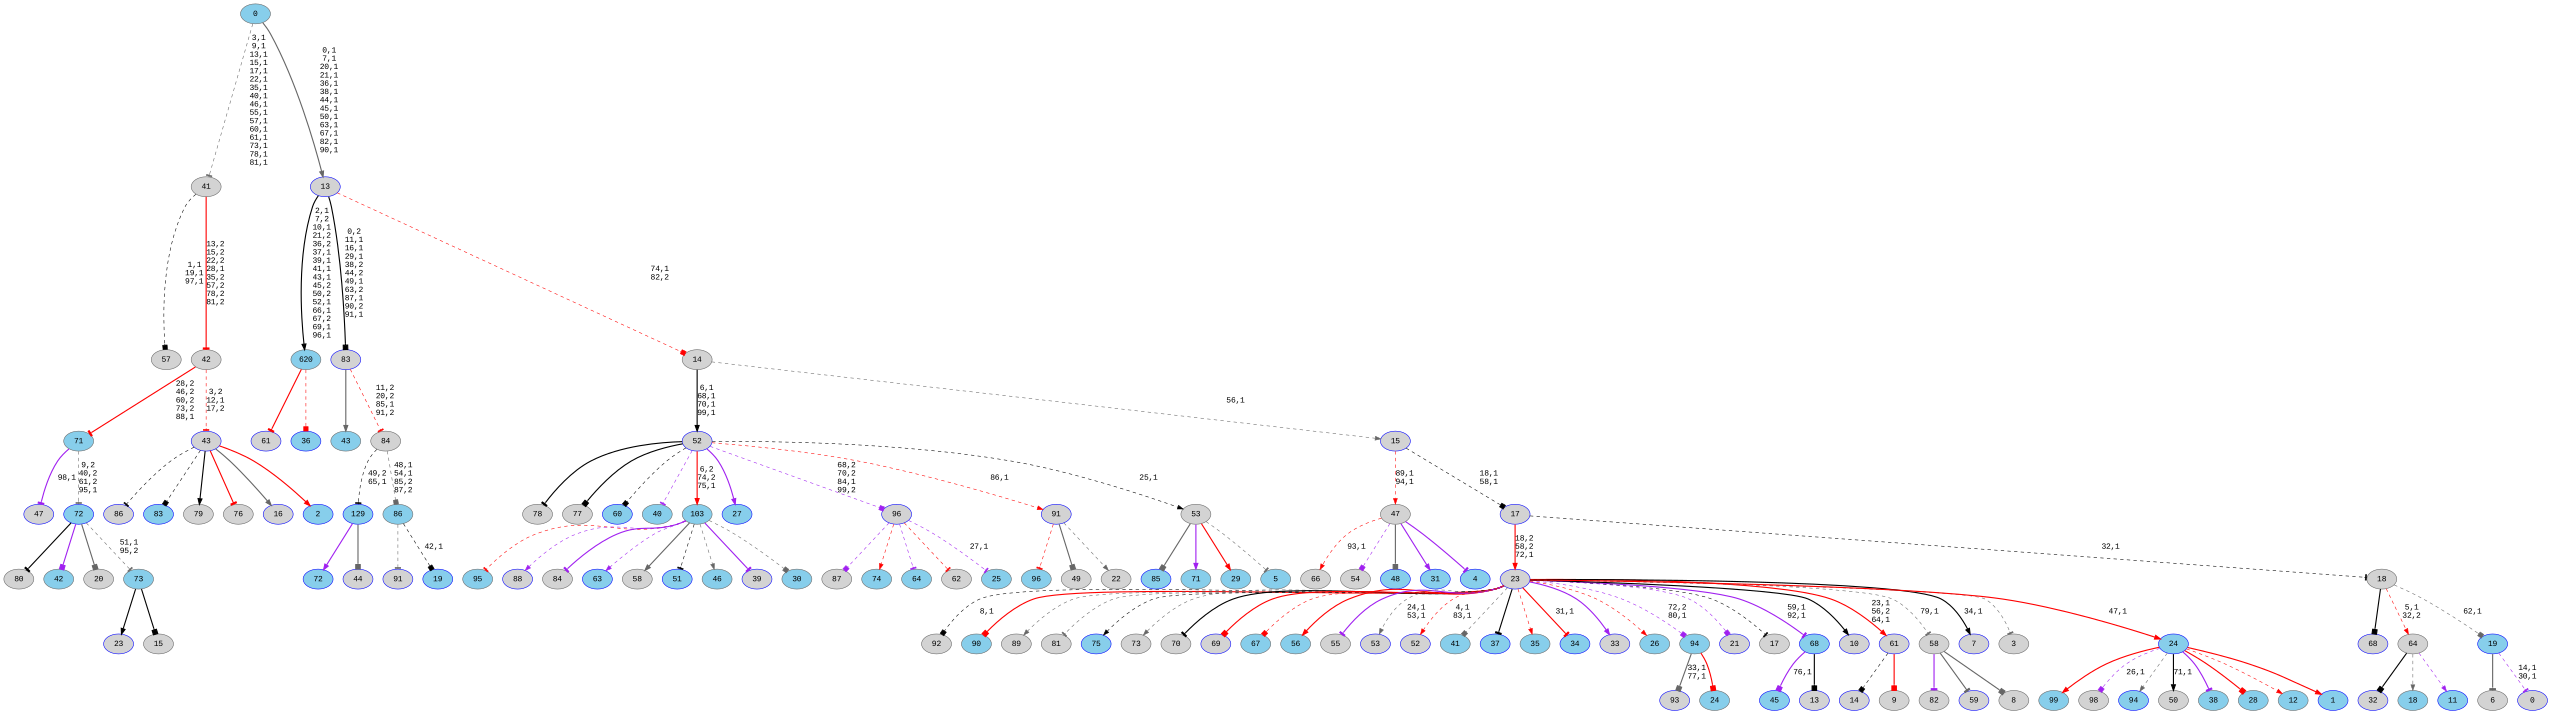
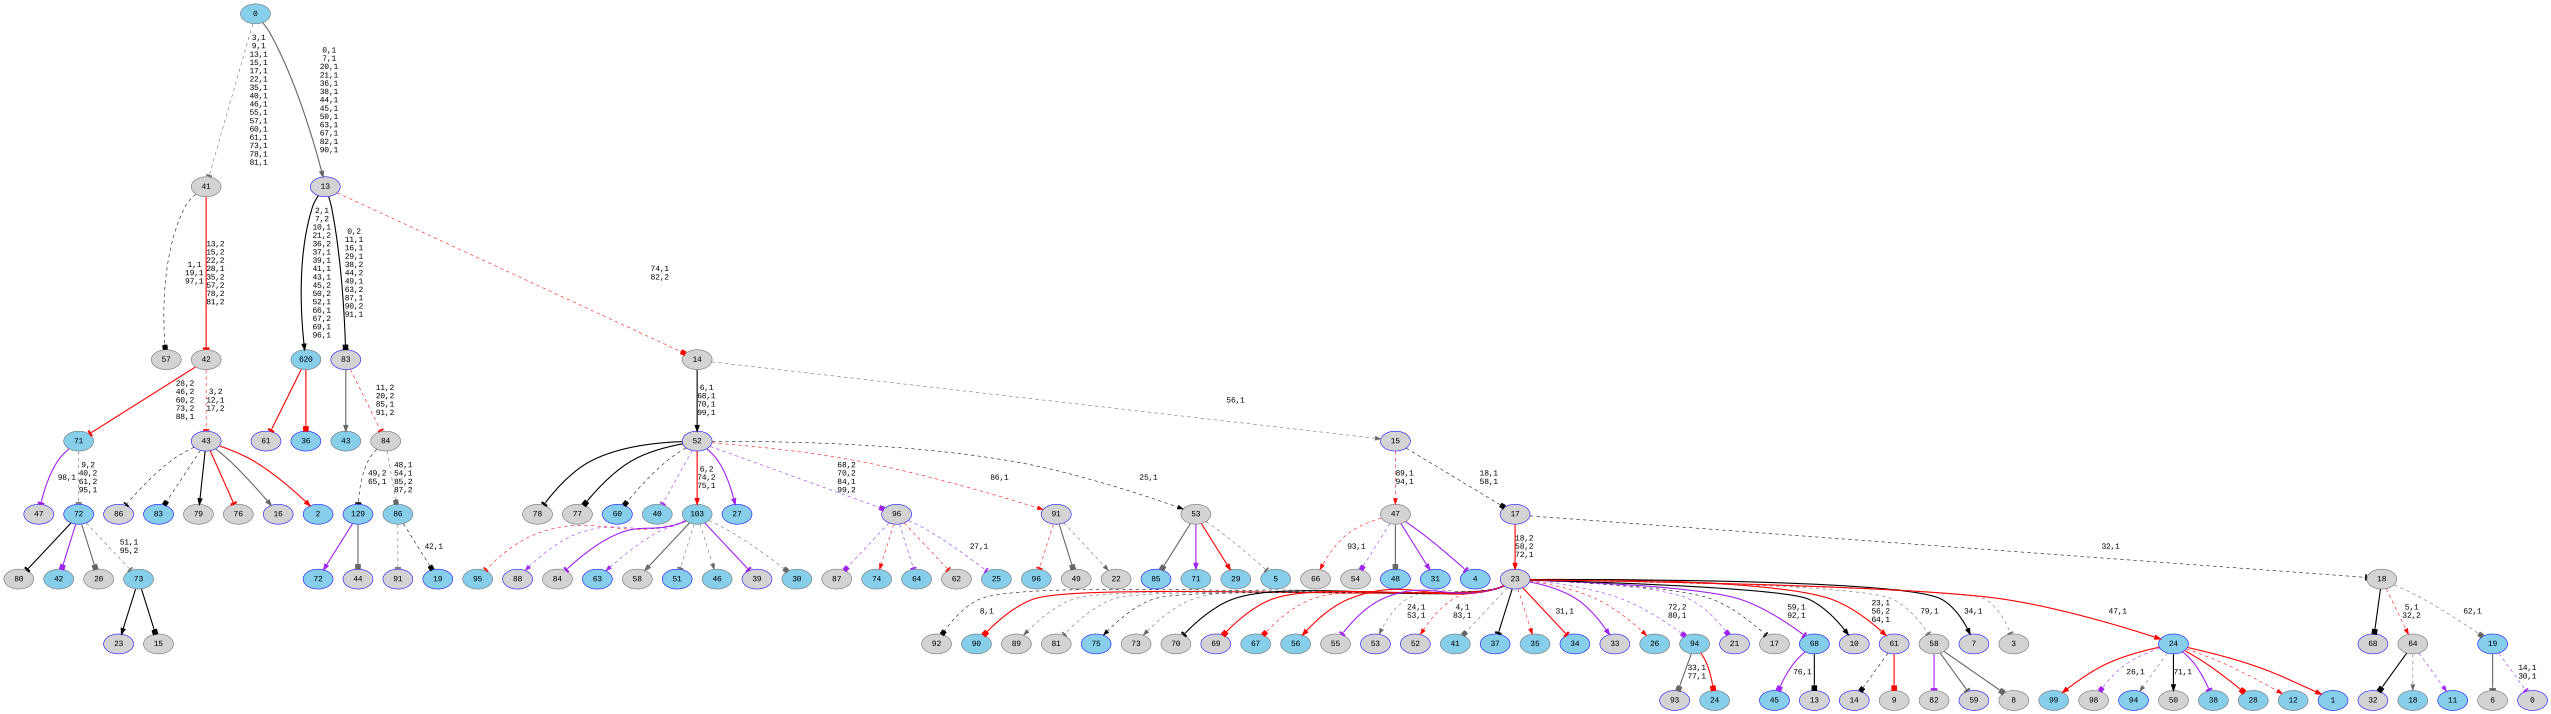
(306, 398) -> (306, 398)
(688, 545) -> (688, 545)
